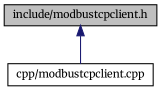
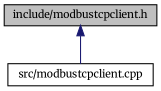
(81, 75) -> (81, 75)
